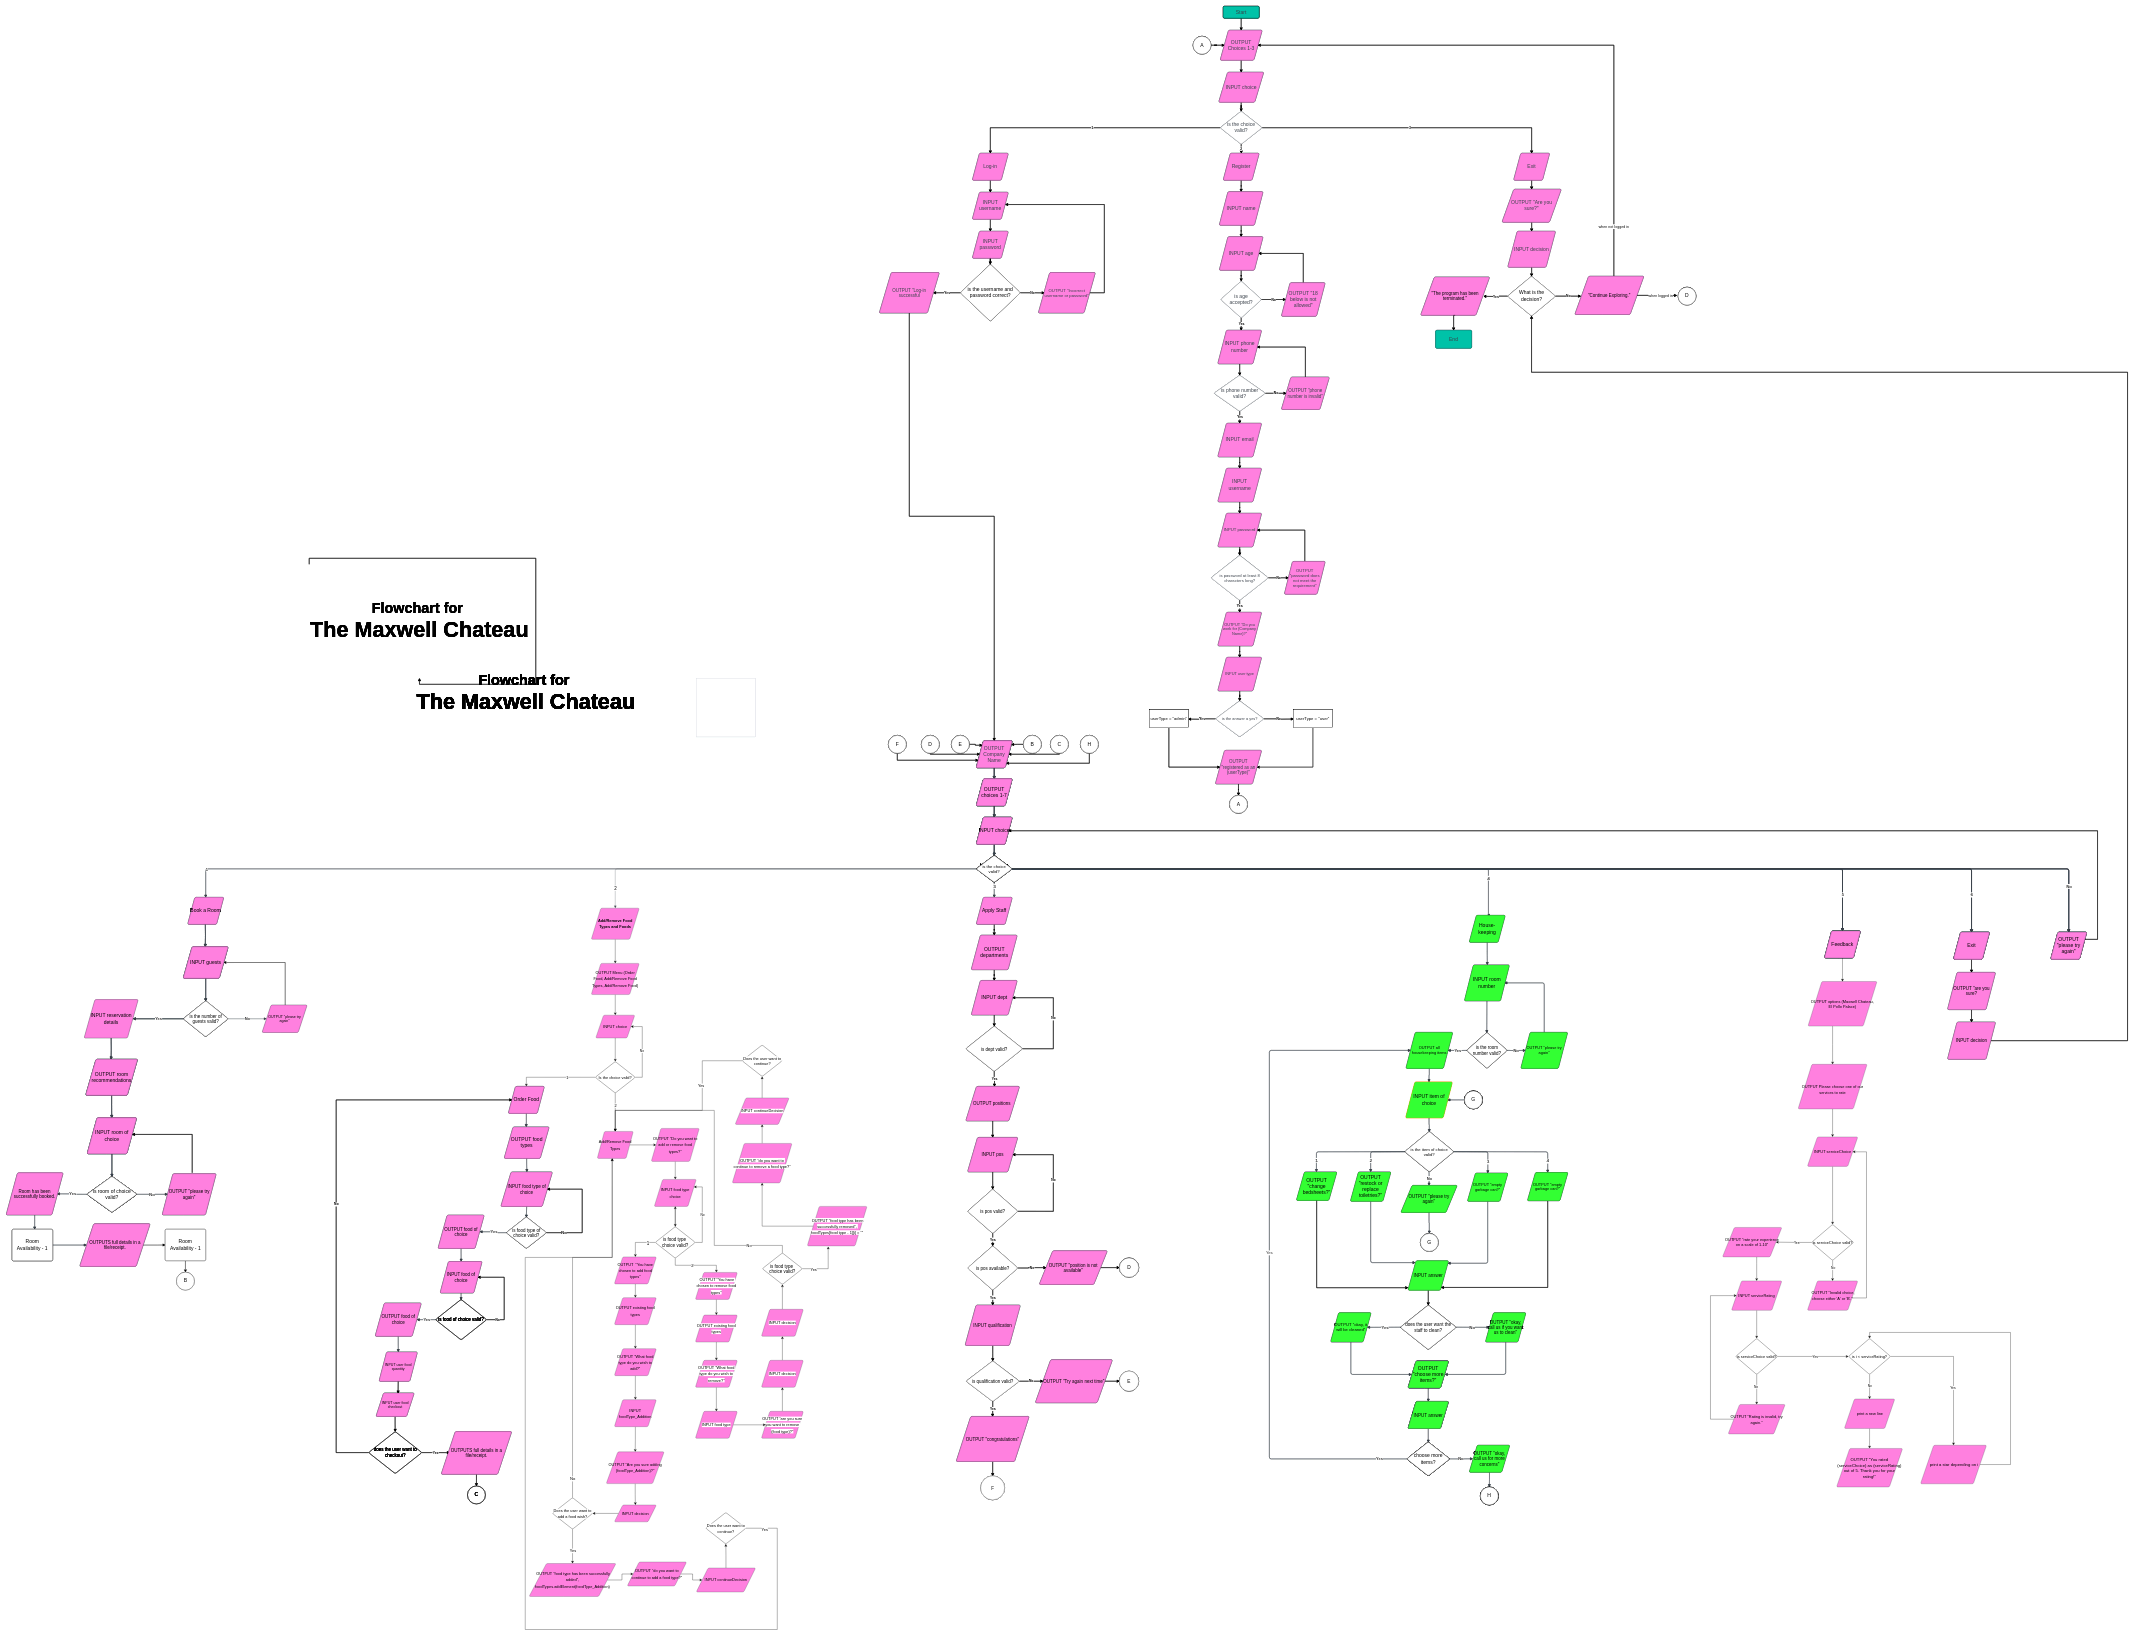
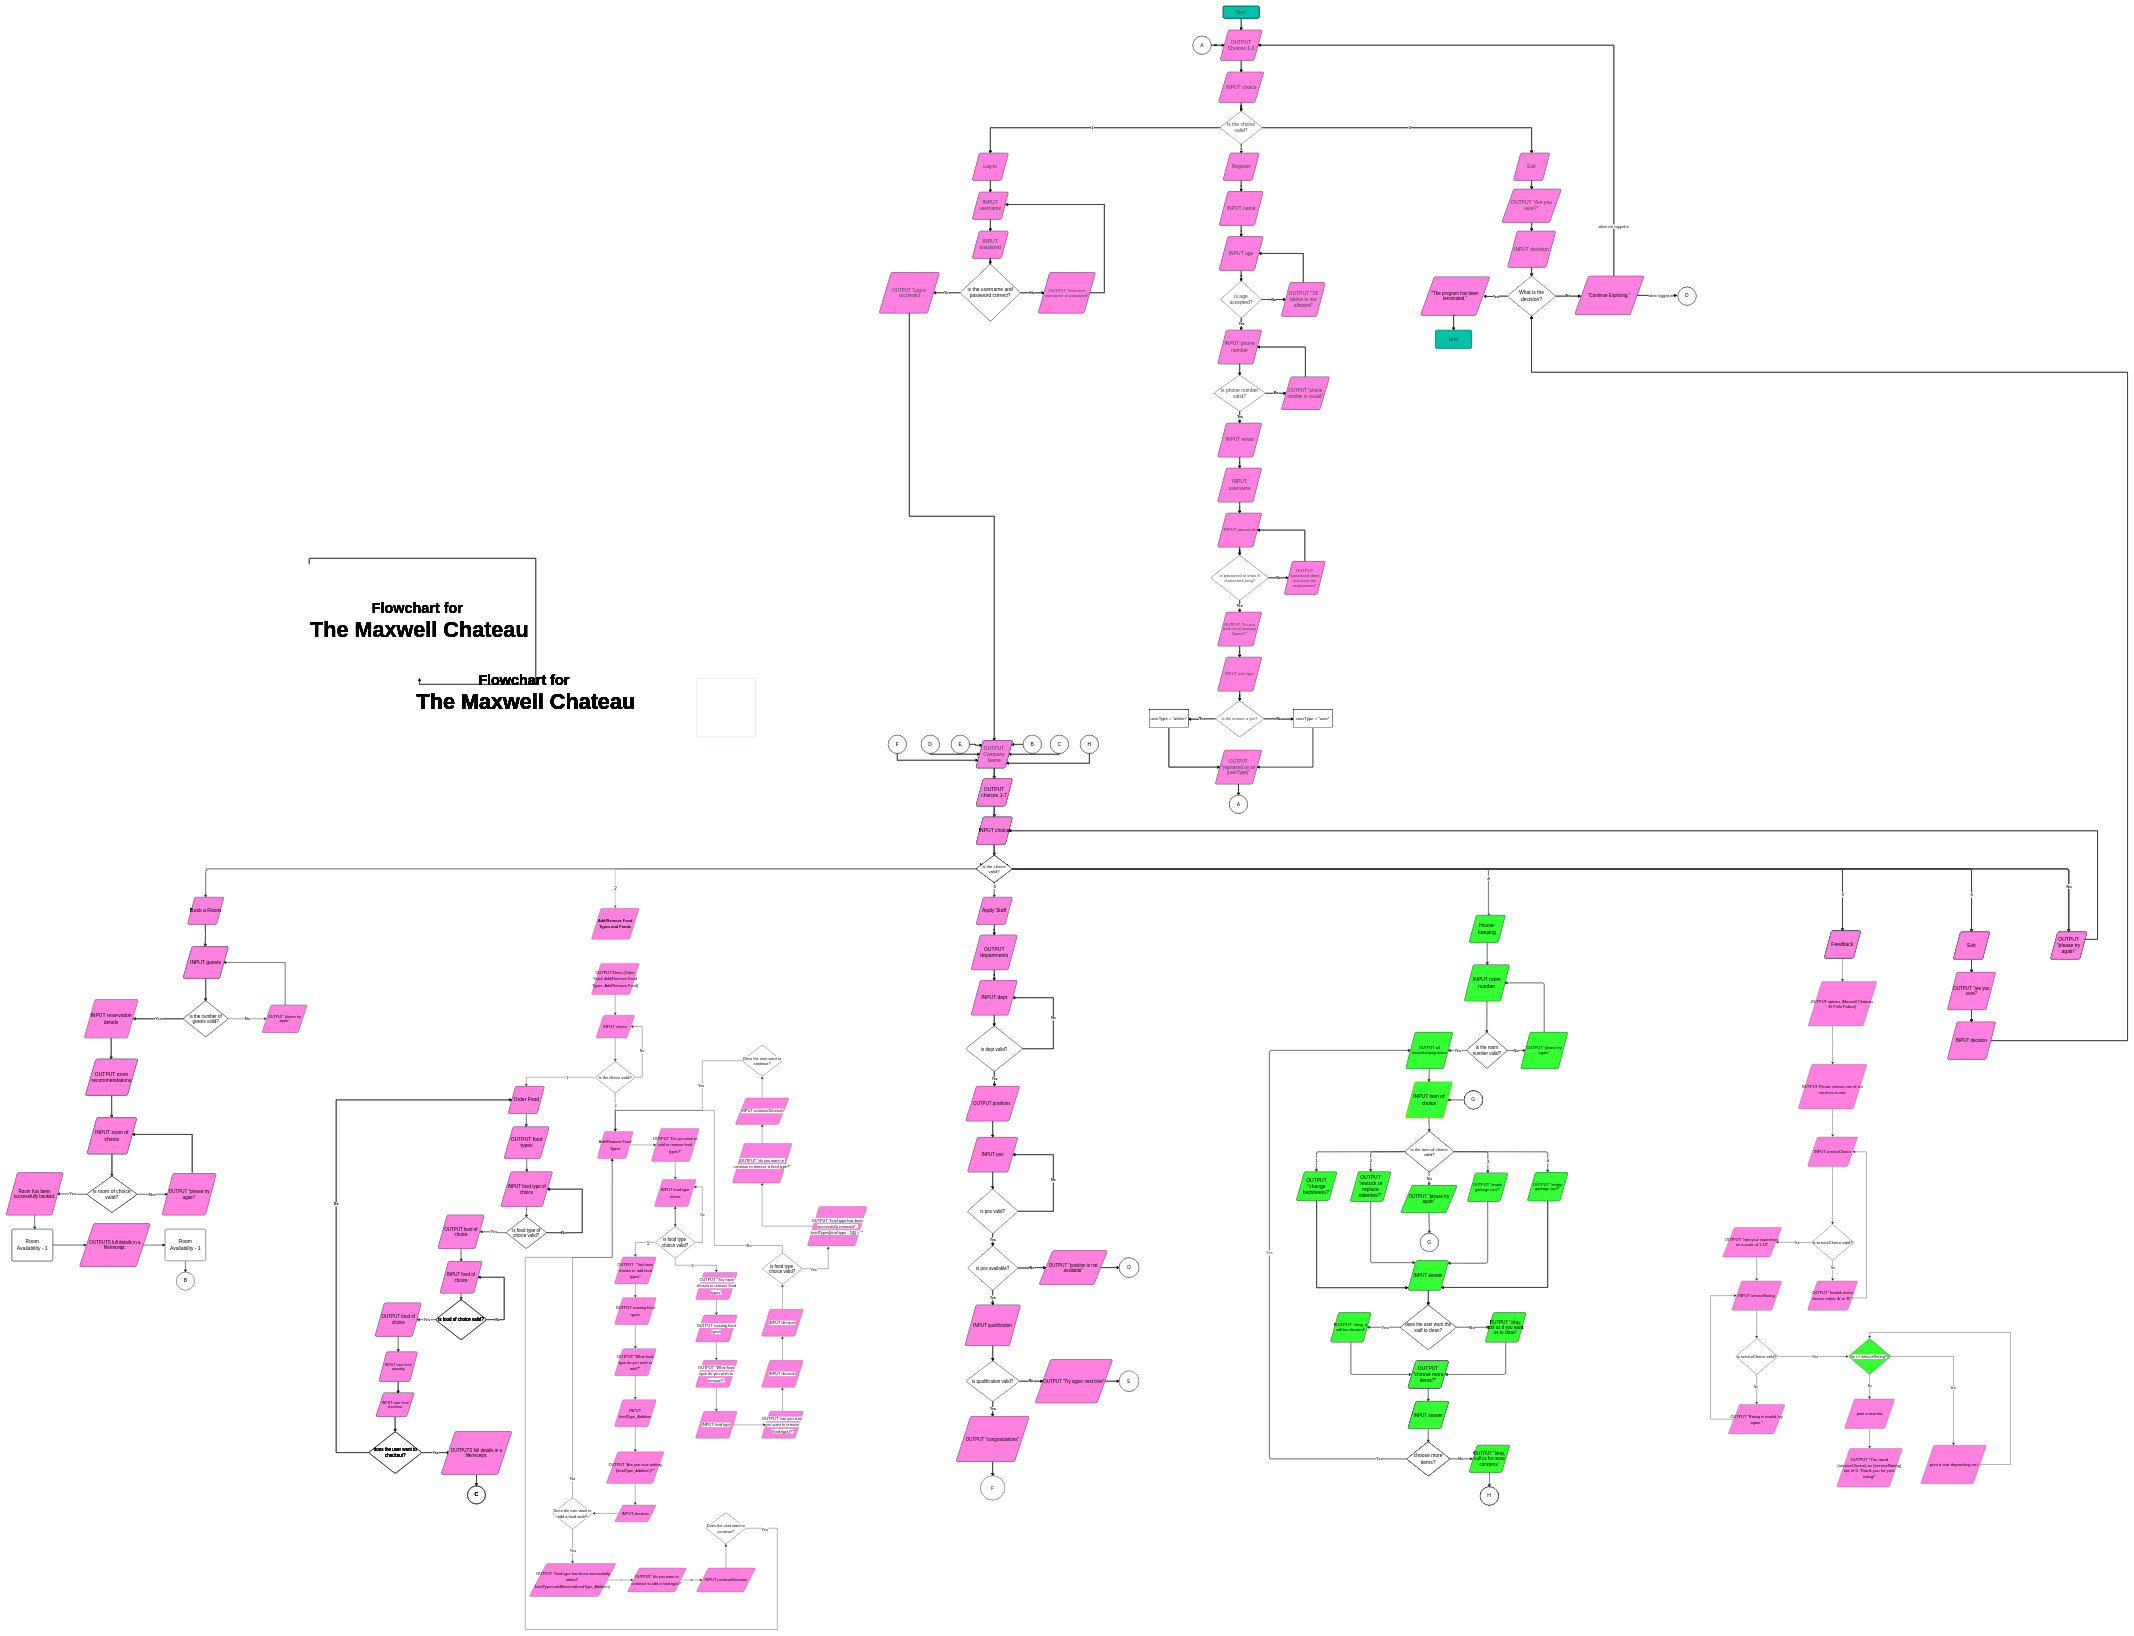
(615, 960) -> none
(1869, 1356) -> (1869, 1356)
(657, 1574) -> (657, 1580)
